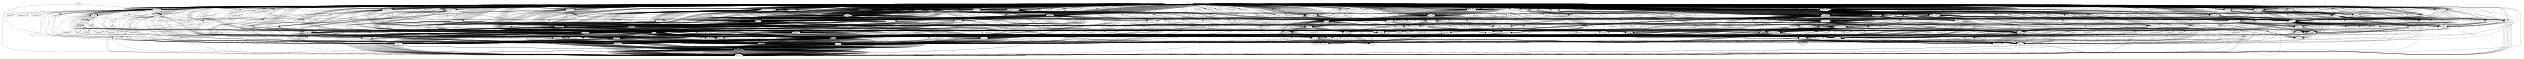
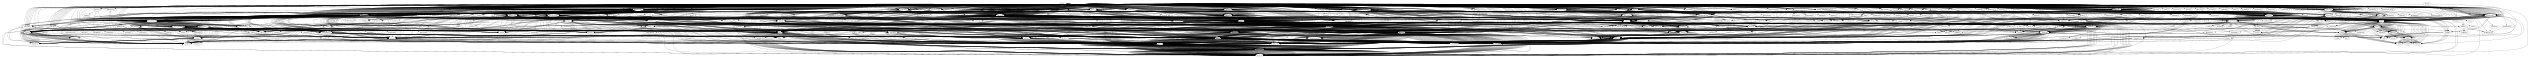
none -> (2470, 21)
